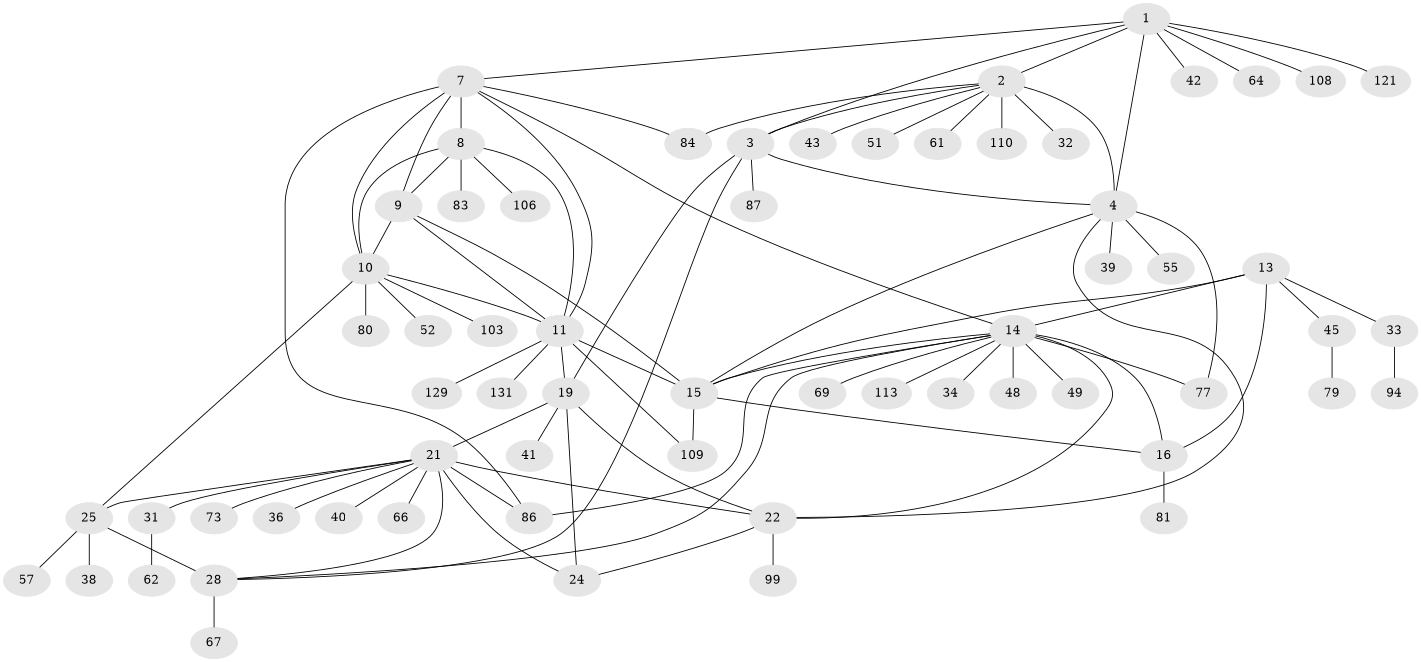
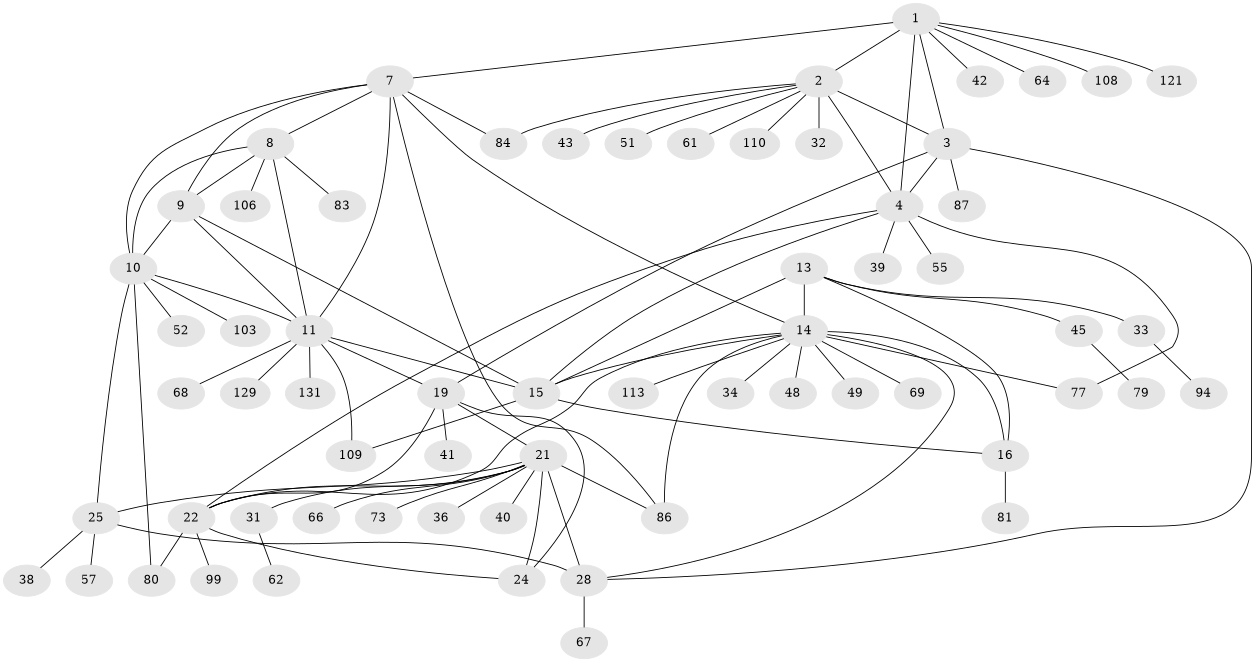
none -> (181, 393)
none -> (172, 549)
